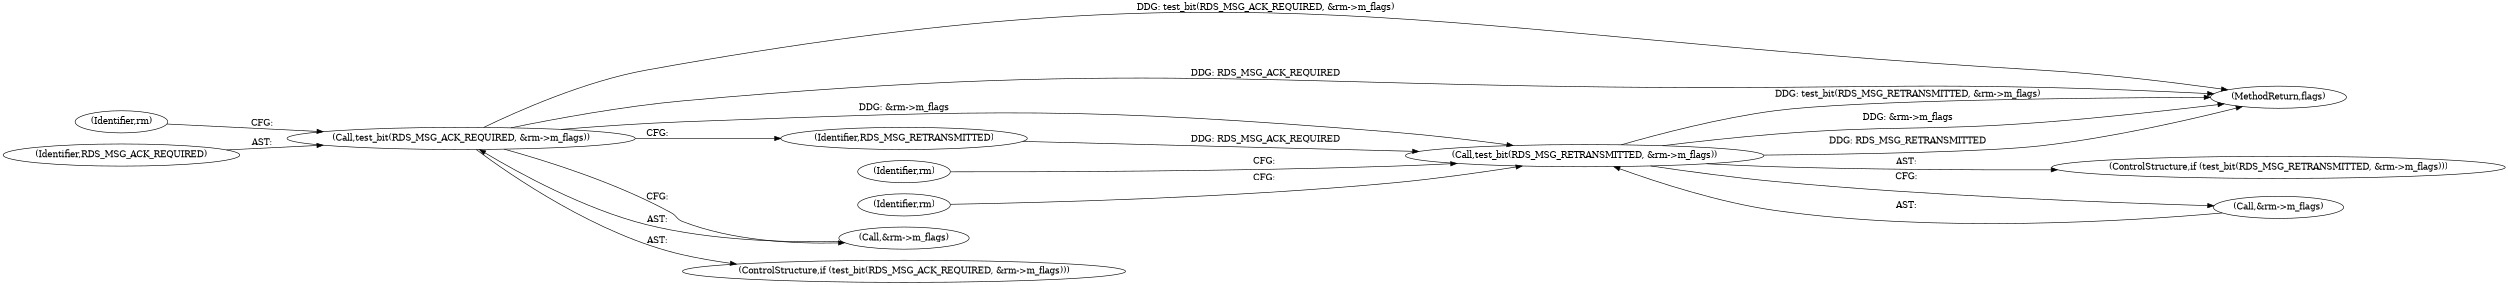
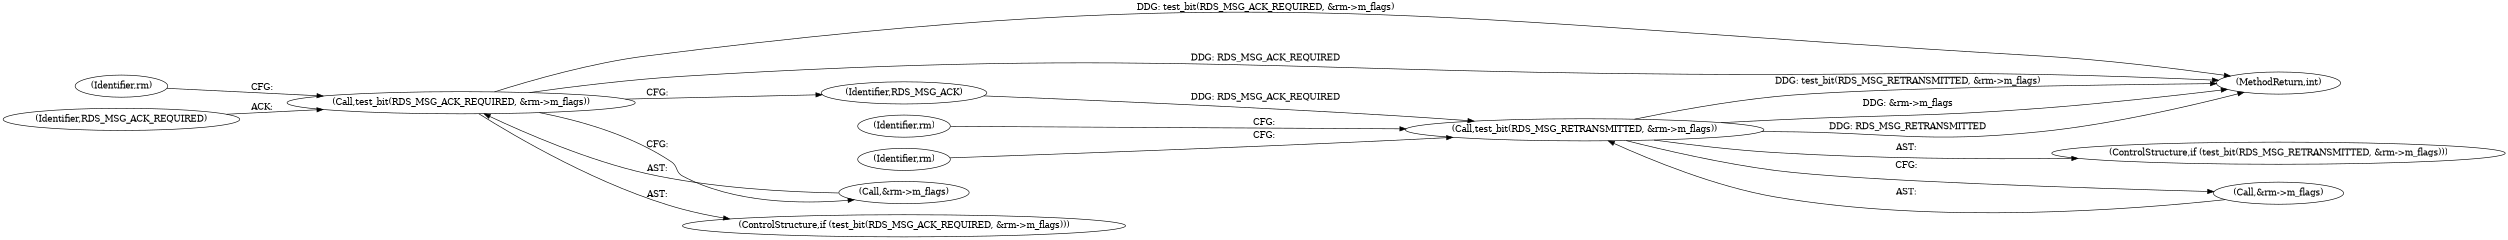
(2278, 97) -> (2278, 83)
(1034, 113) -> none
(904, 138) -> (904, 93)
(264, 143) -> (264, 107)
